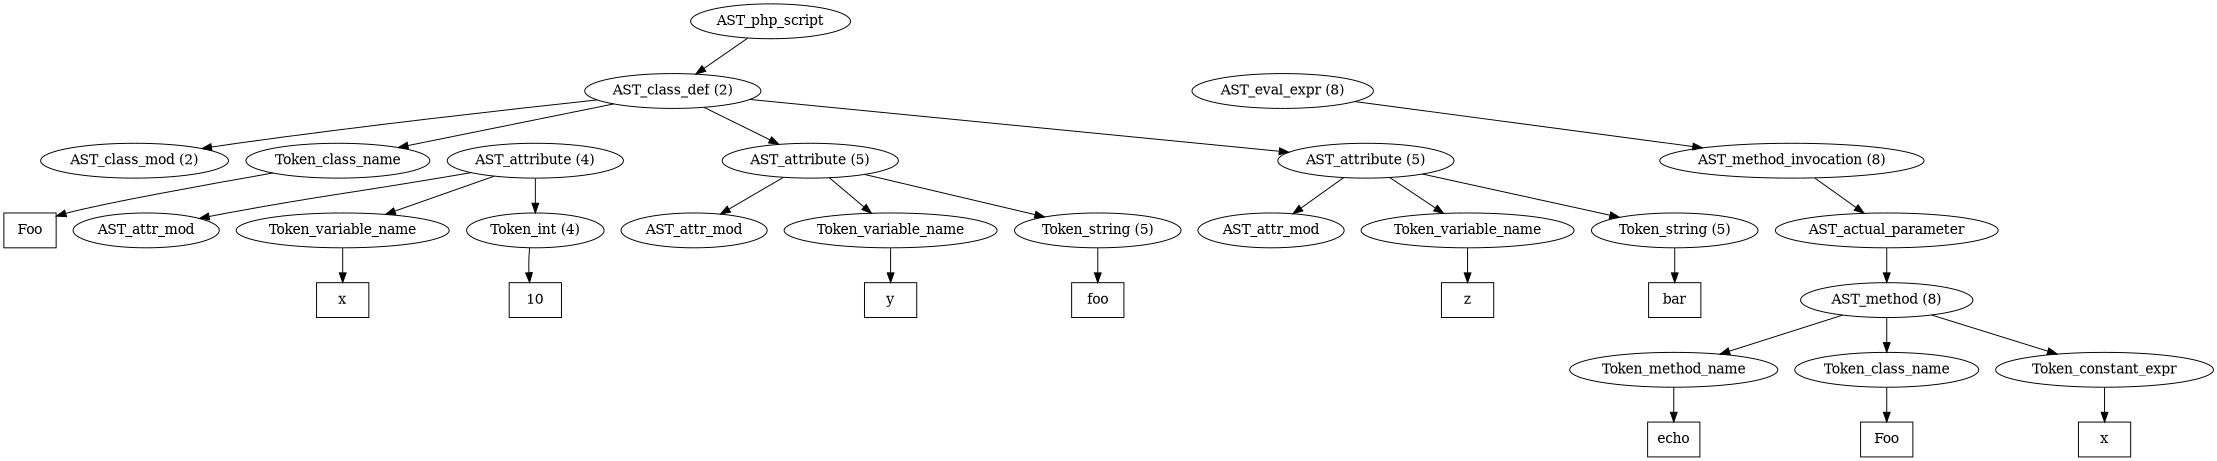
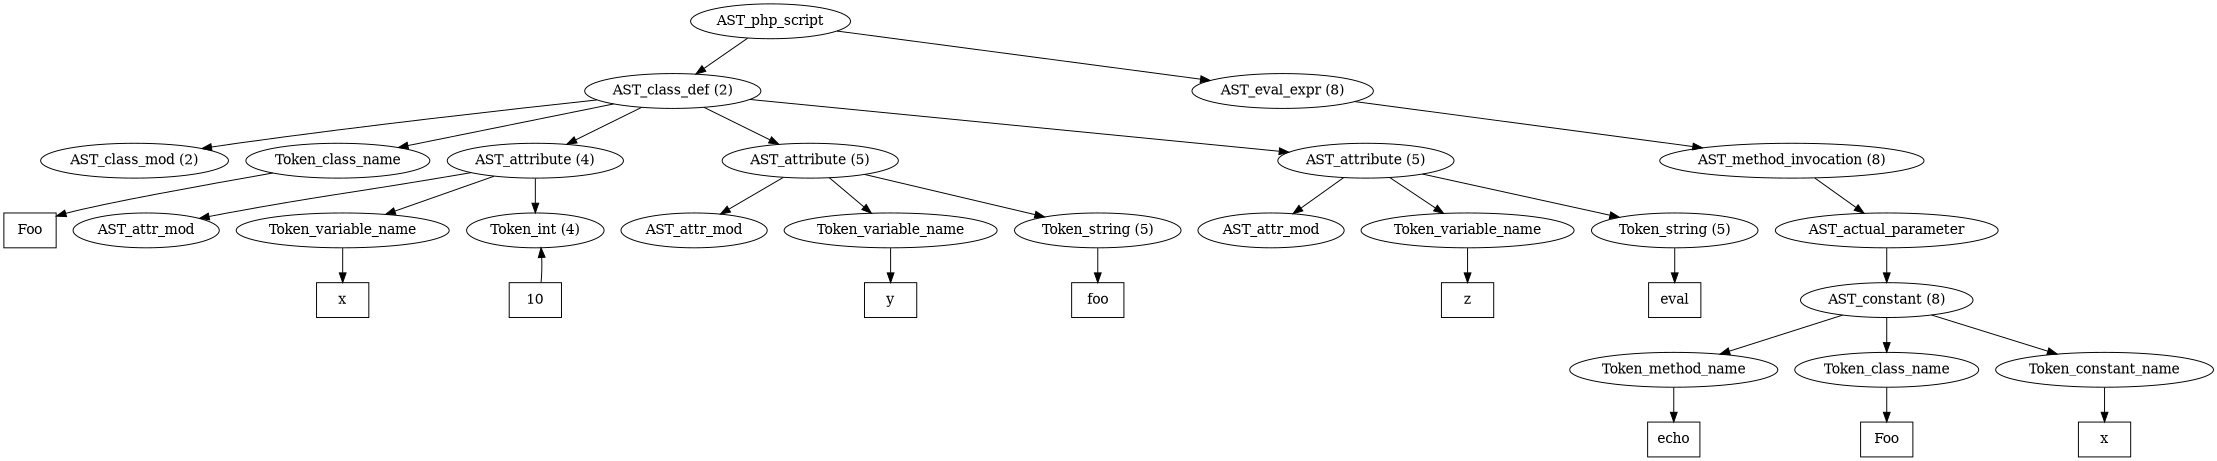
none -> (1019, 55)
none -> (609, 124)
(529, 260) -> (542, 270)
(1675, 300) -> (1675, 300)
(1887, 300) -> (1887, 300)
(2105, 370) -> (2105, 370)
